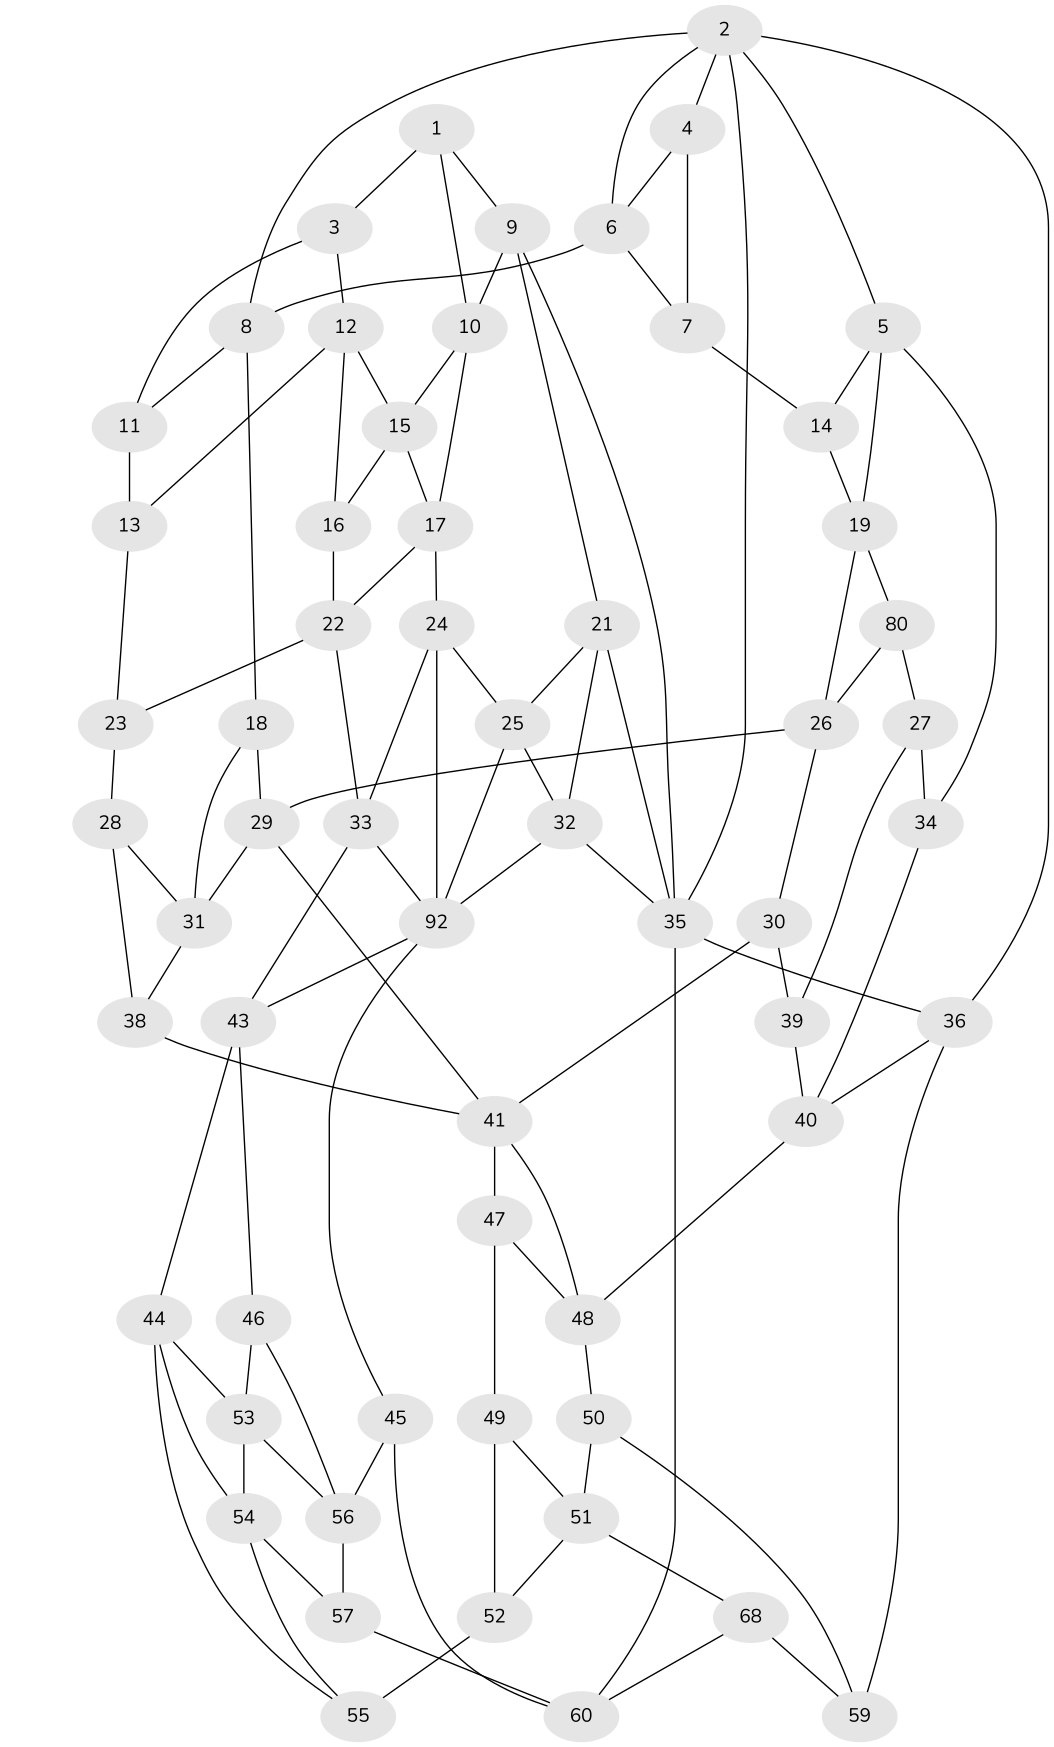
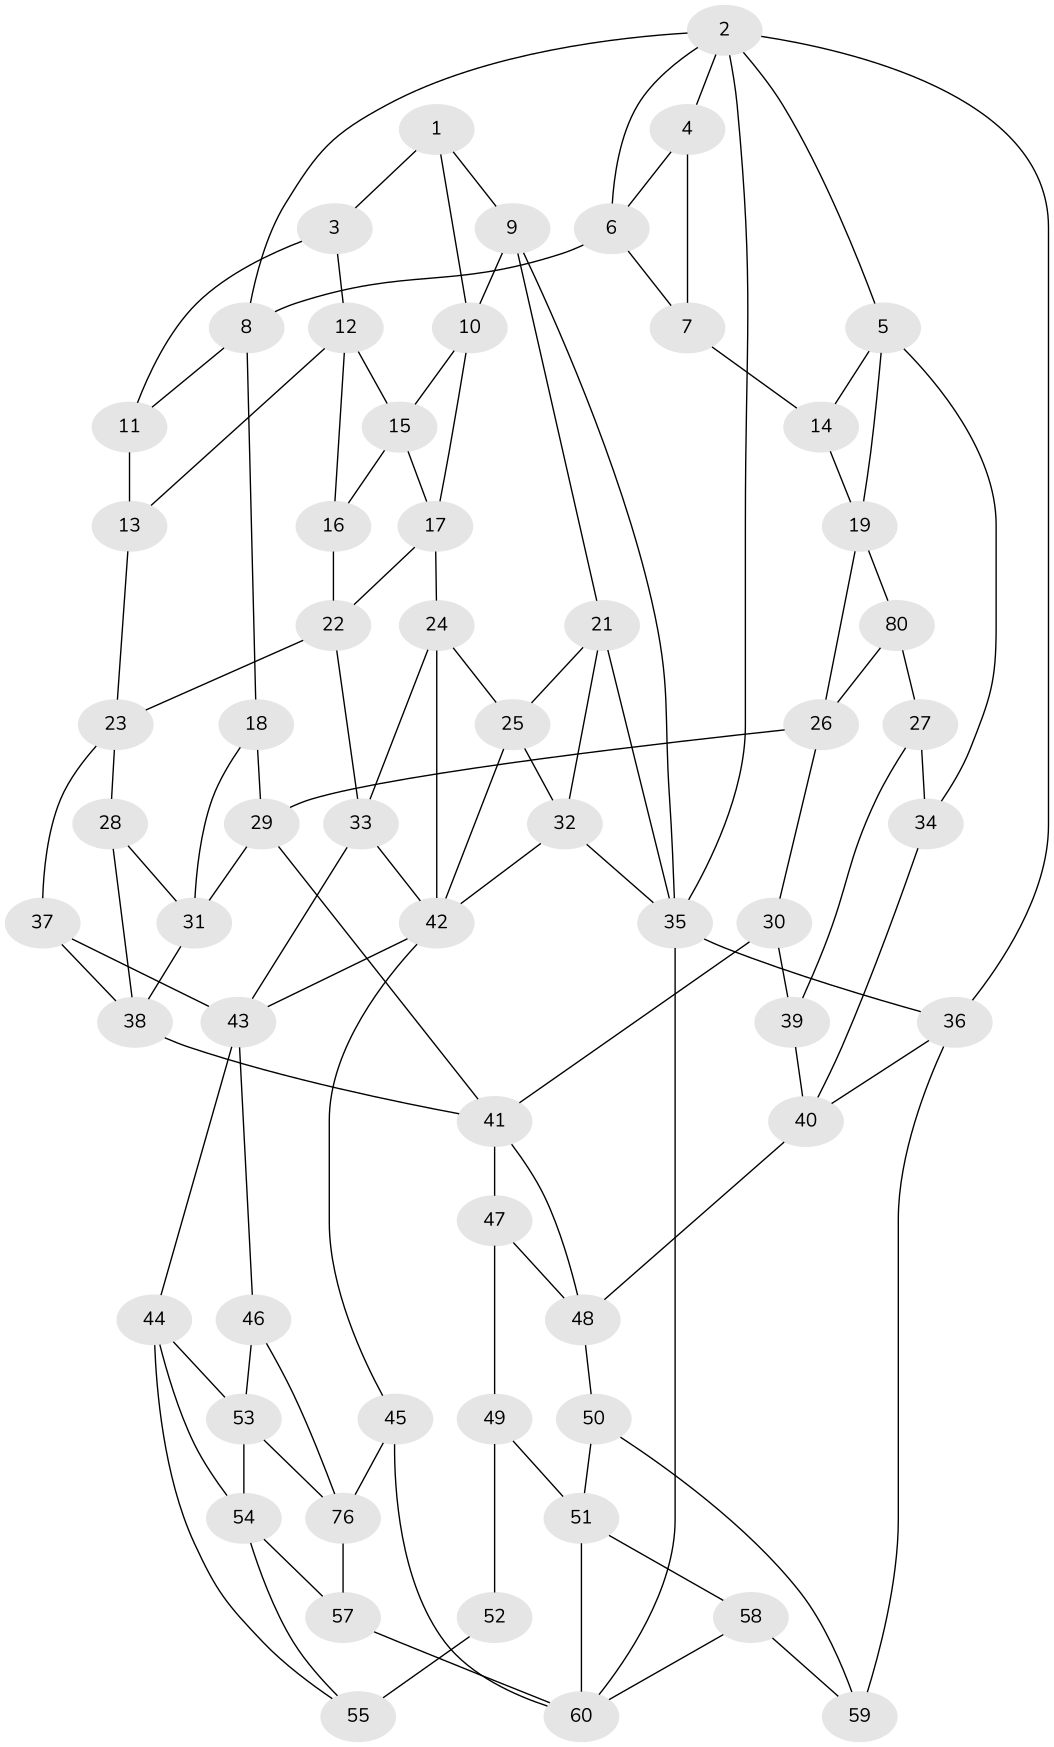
none -> (43, 923)
(437, 923) -> (437, 923)
(343, 1518) -> (343, 1518)
(538, 1568) -> (581, 1617)
(751, 1618) -> (751, 1618)
